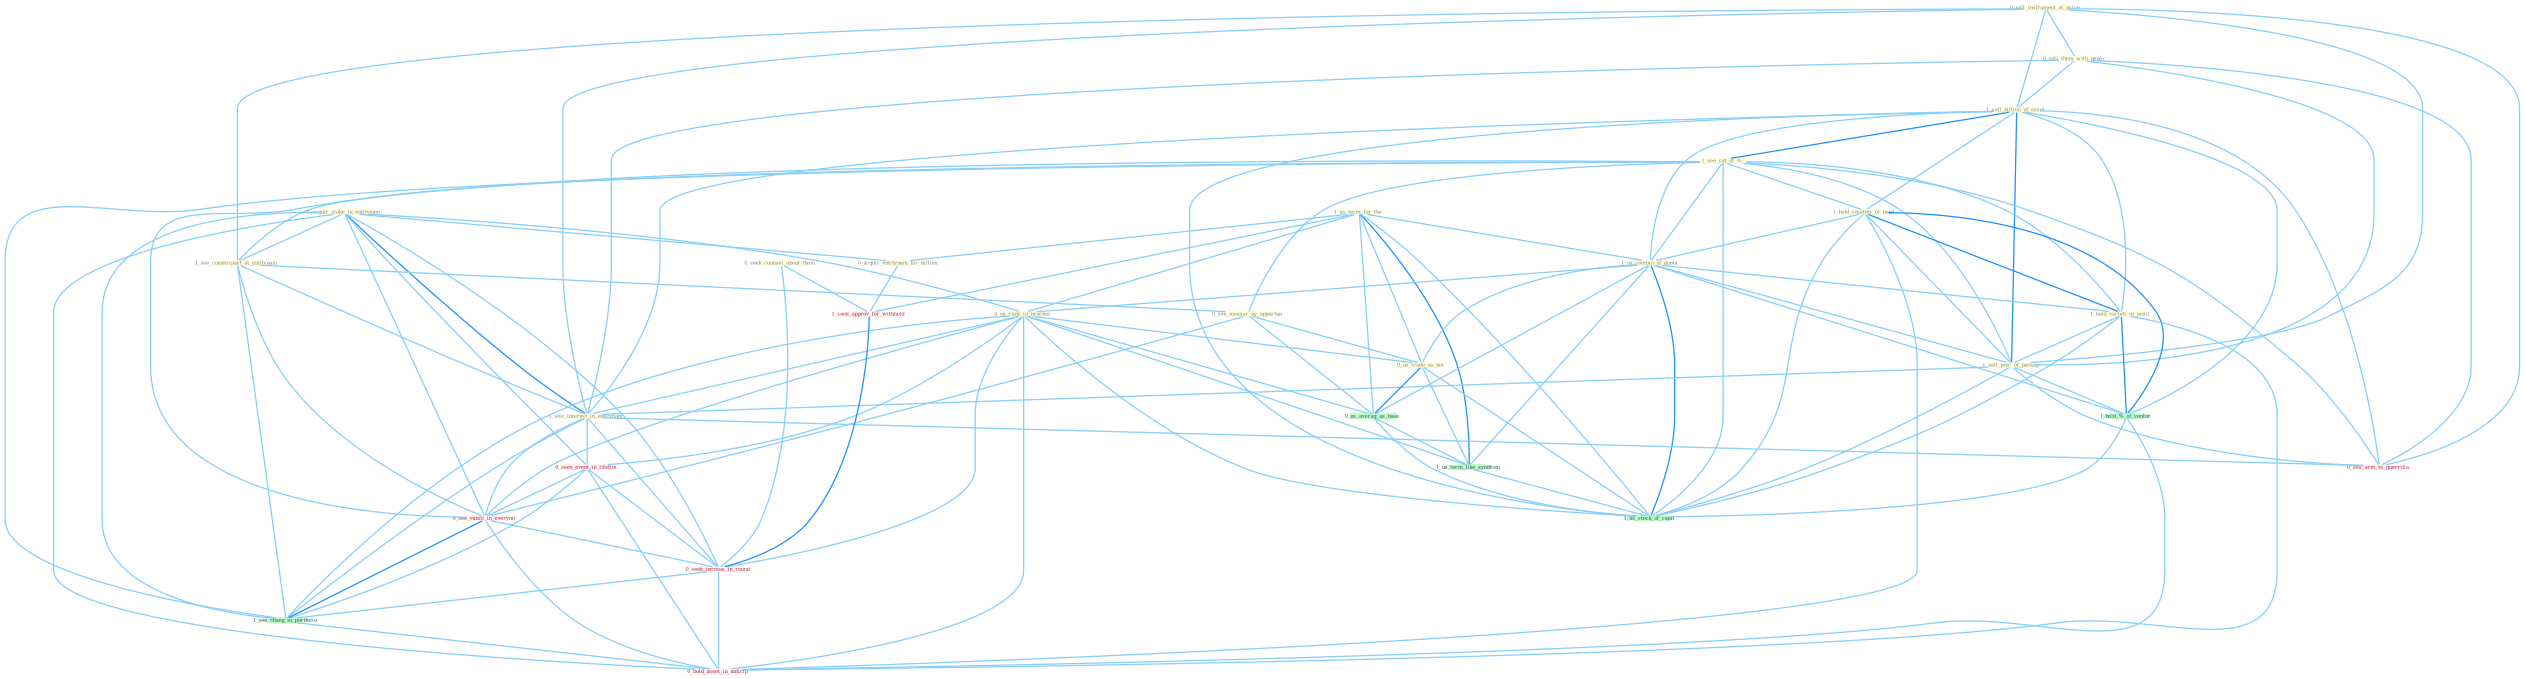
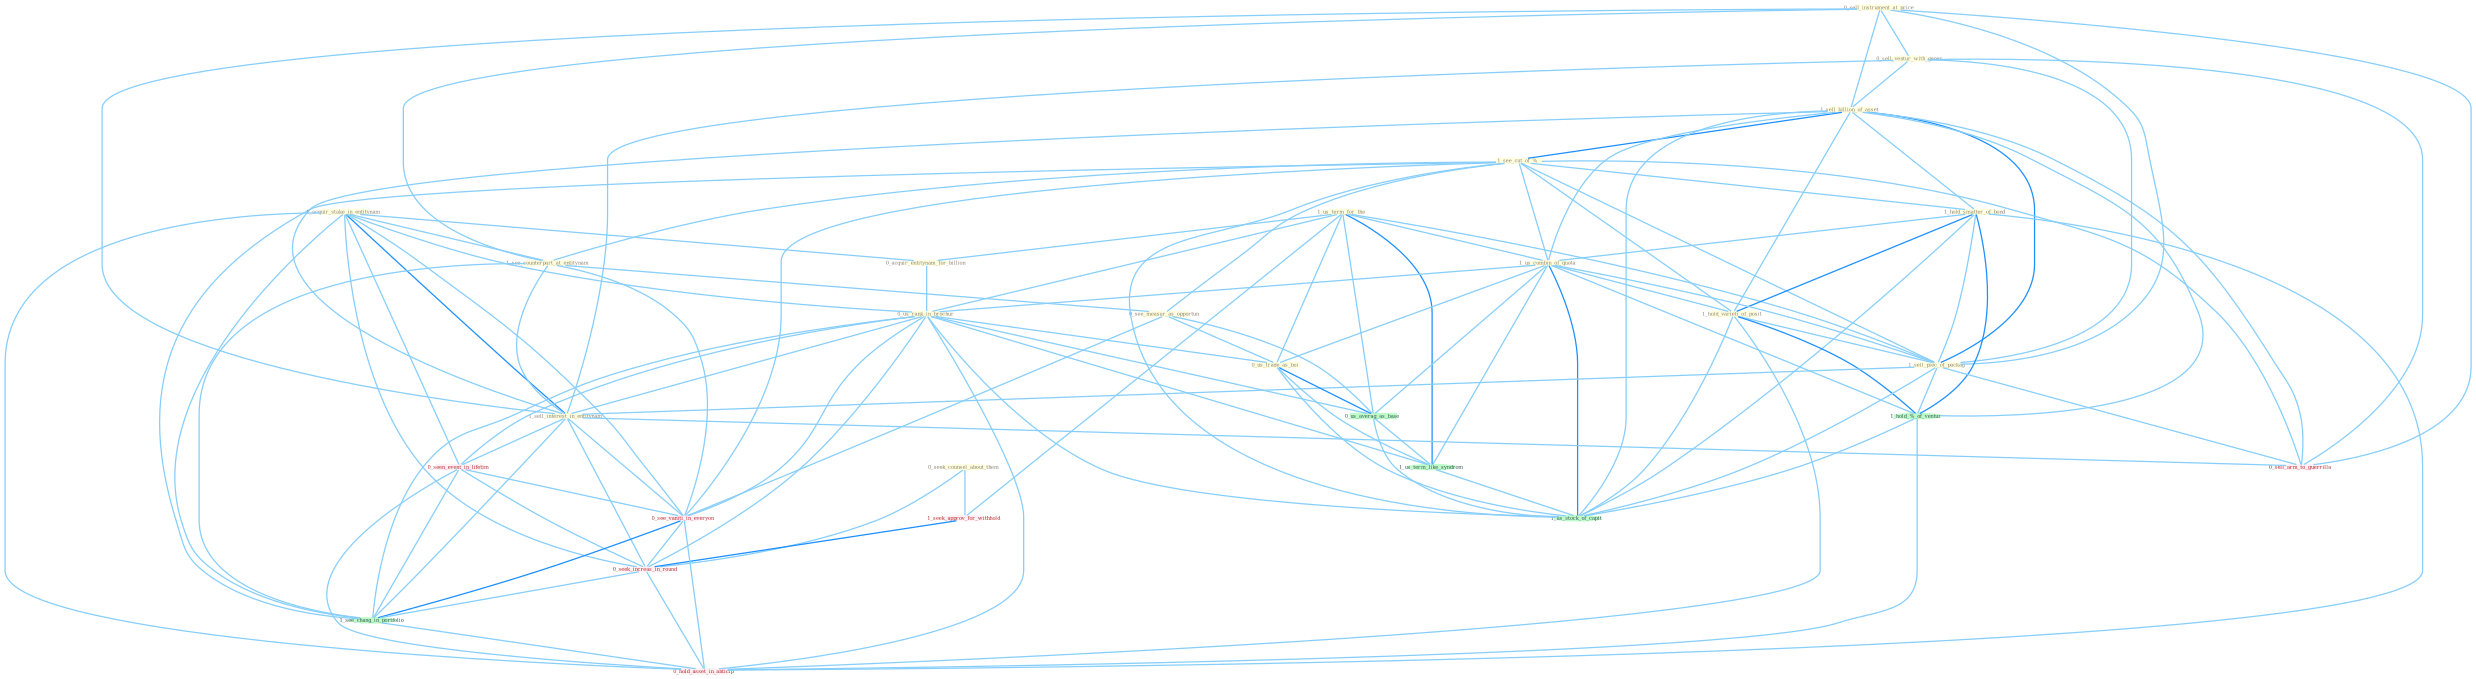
(2075, 59) -> (1909, 59)
(885, 287) -> (927, 286)
(1513, 357) -> (1647, 272)
